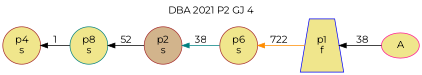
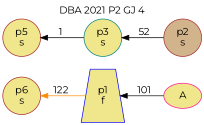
(279, 40) -> (61, 91)
(363, 40) -> (144, 91)
(22, 46) -> (22, 38)
(89, 46) -> (103, 38)
(204, 46) -> none
